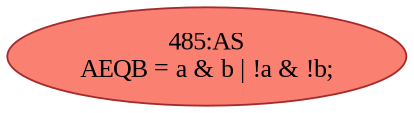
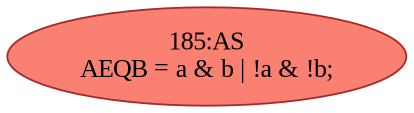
(207, 56) -> (207, 56)
